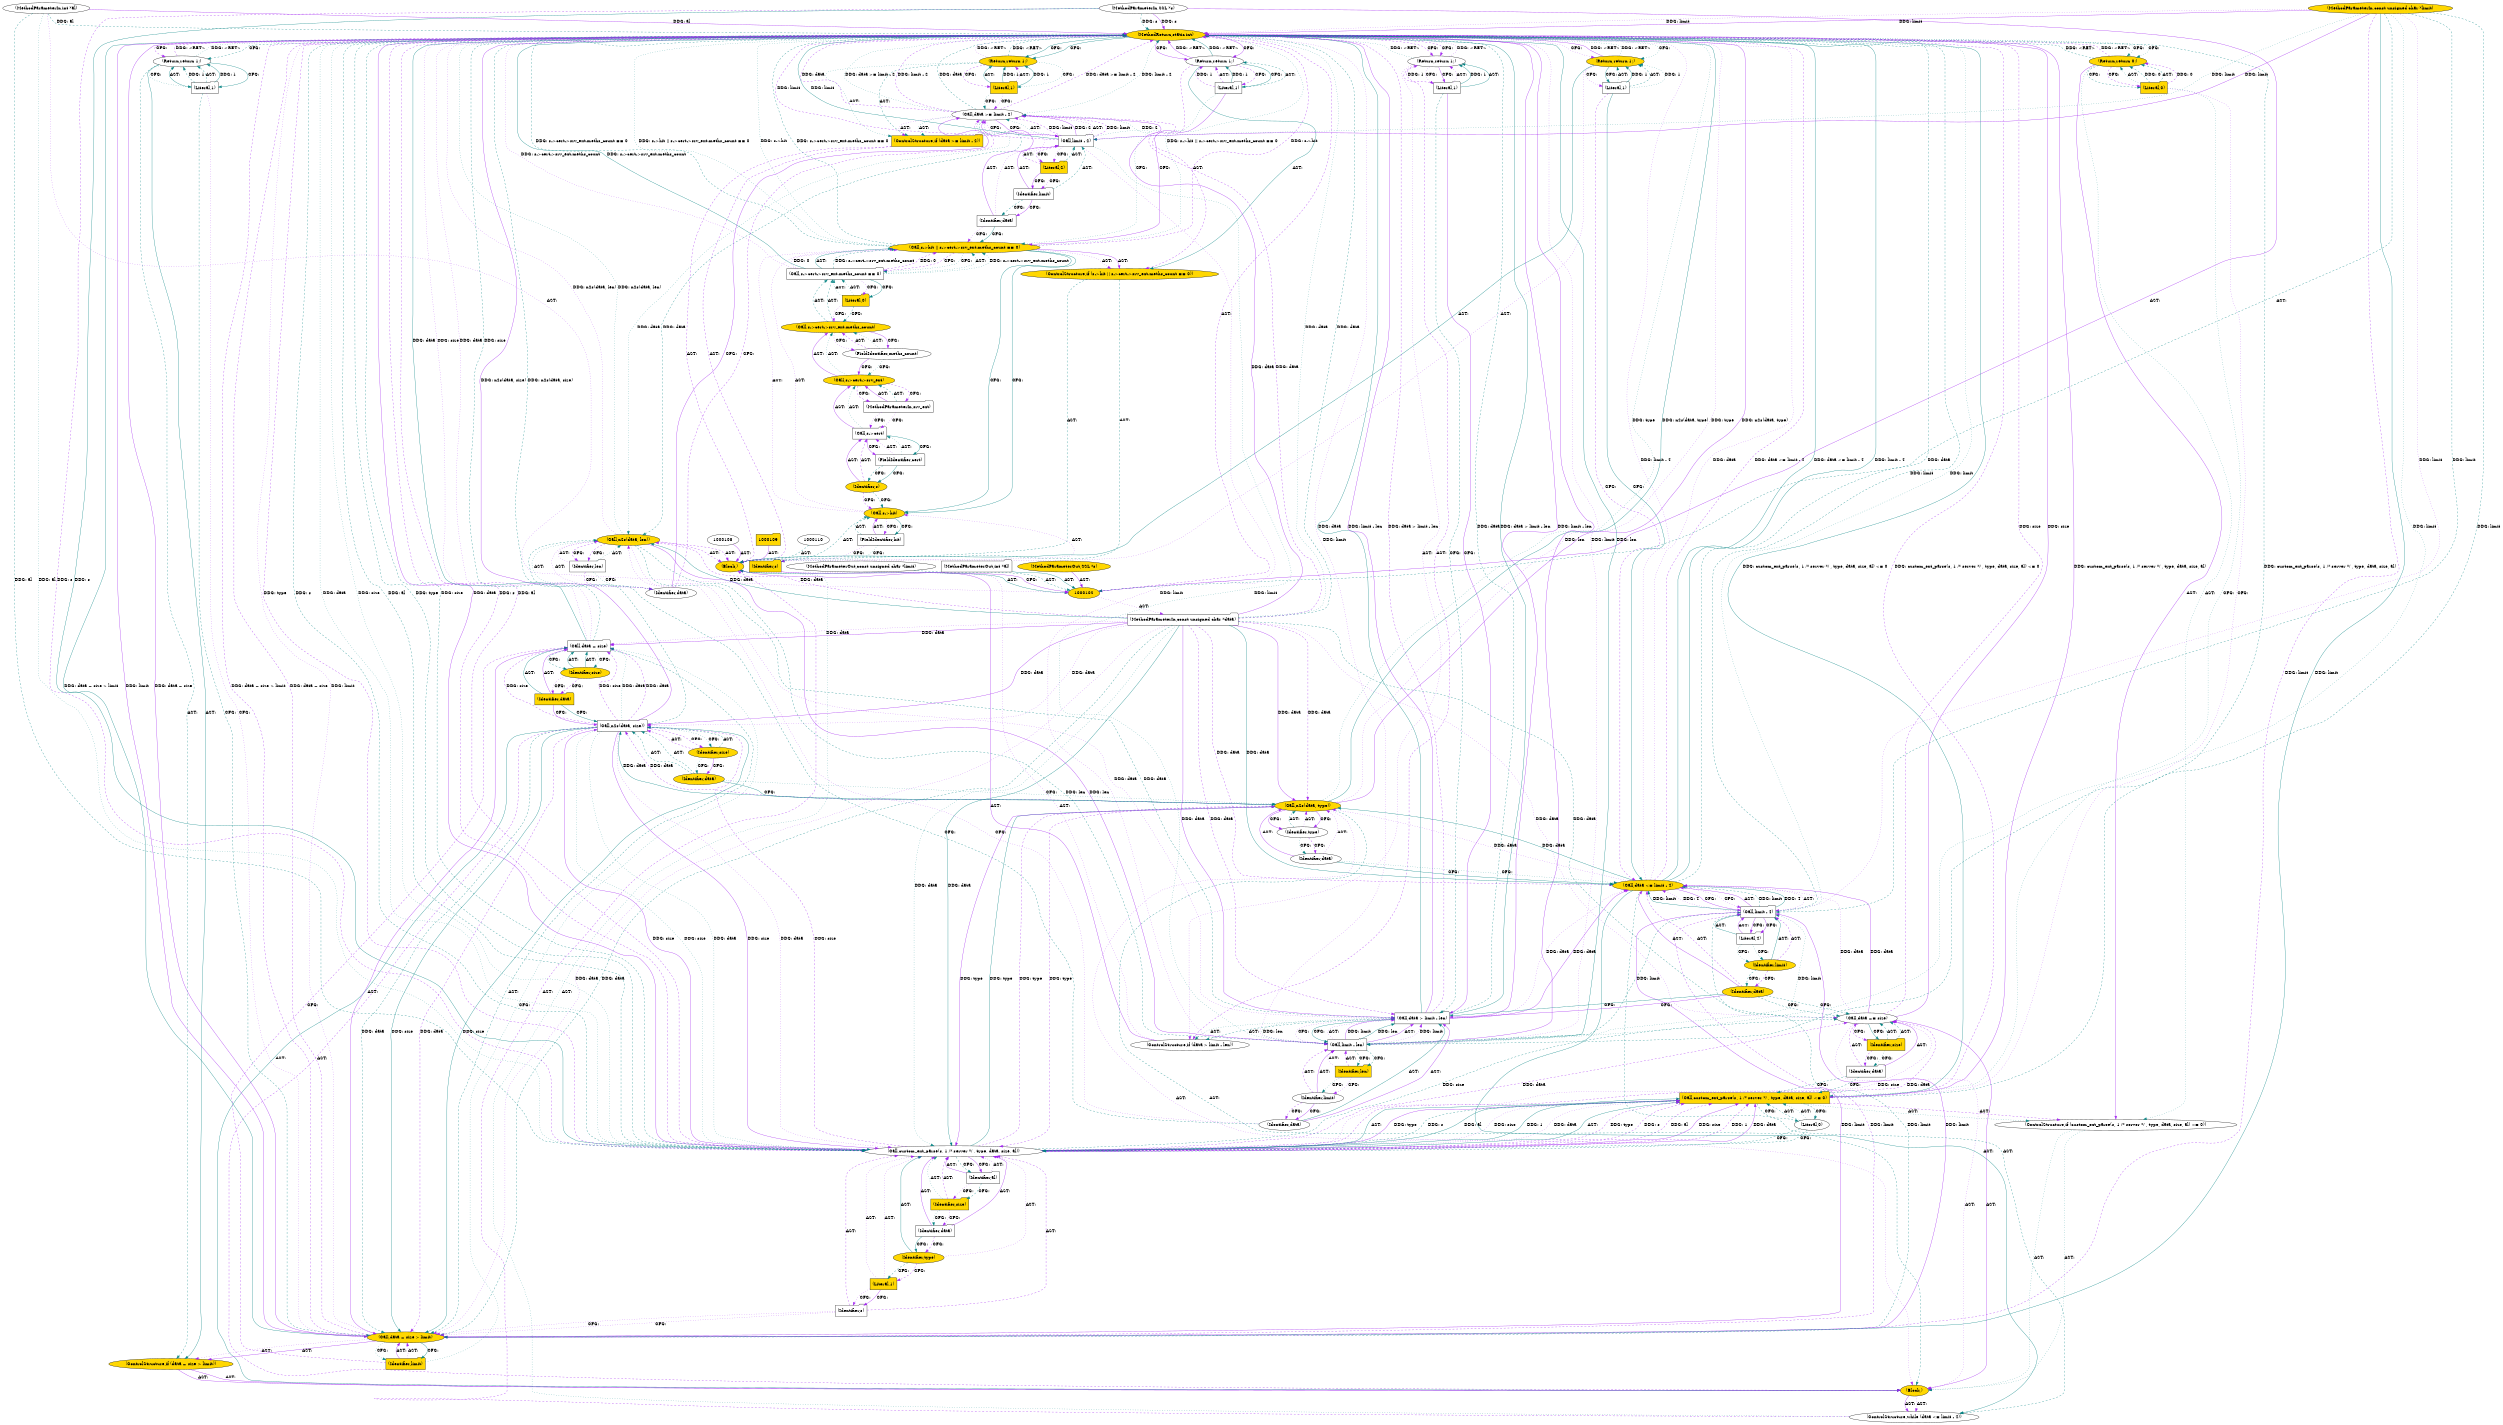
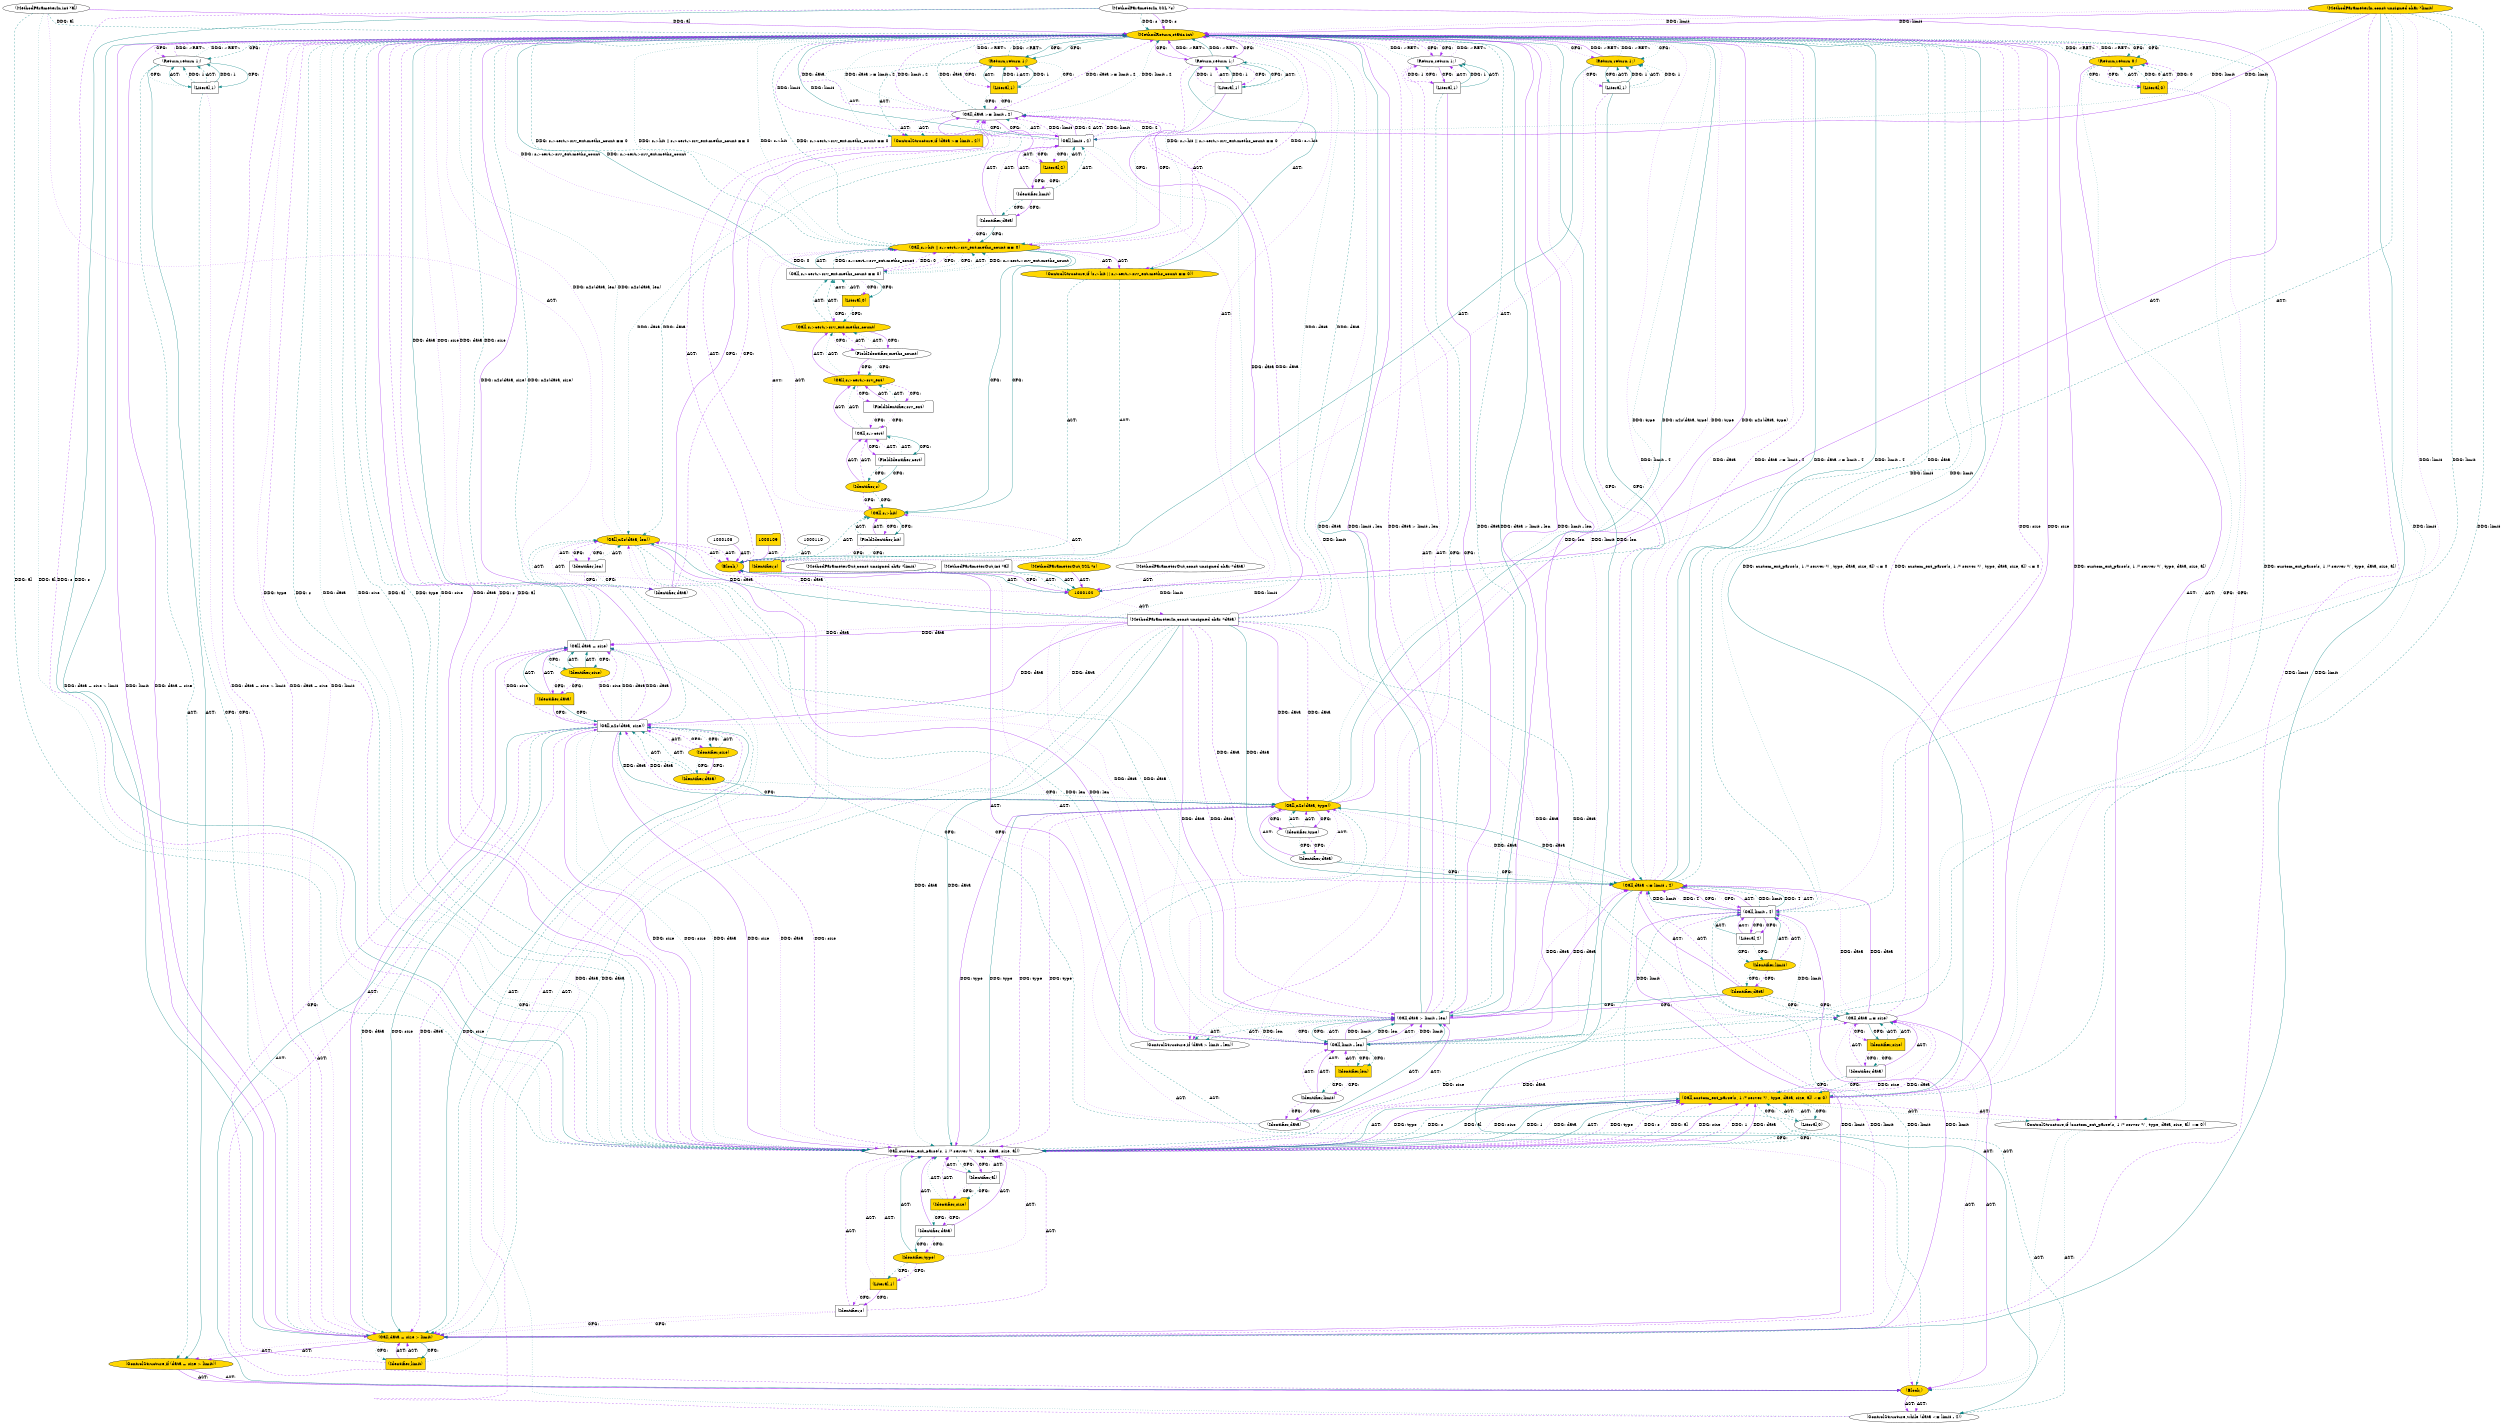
(1218, 331) -> (1218, 331)
(898, 407) -> (898, 407)
none -> (1190, 566)
